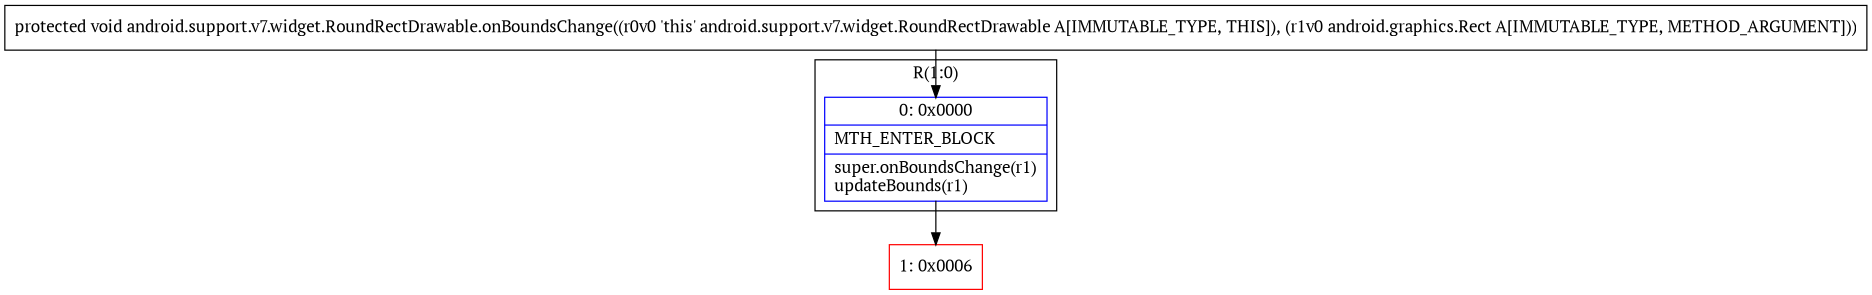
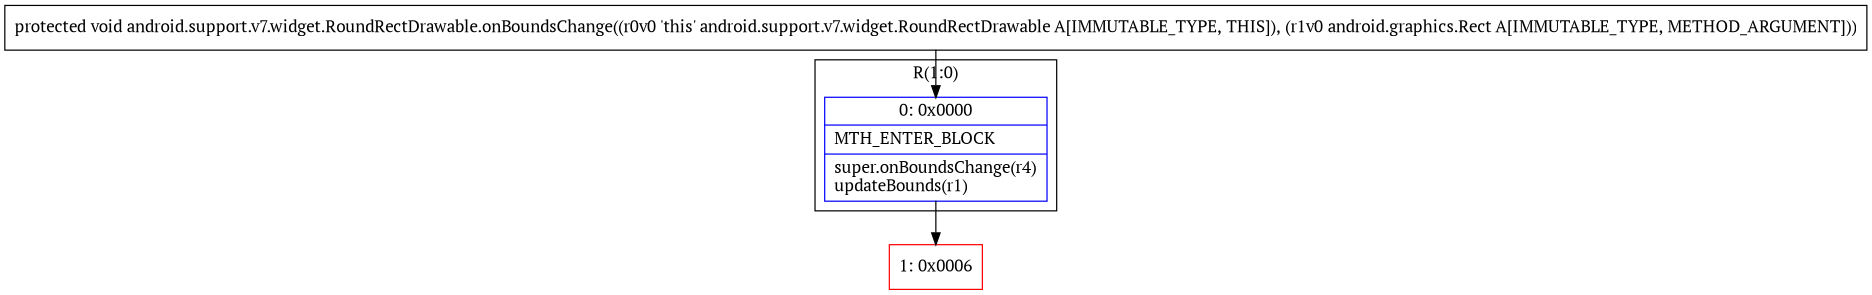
(936, 168) -> (936, 168)
